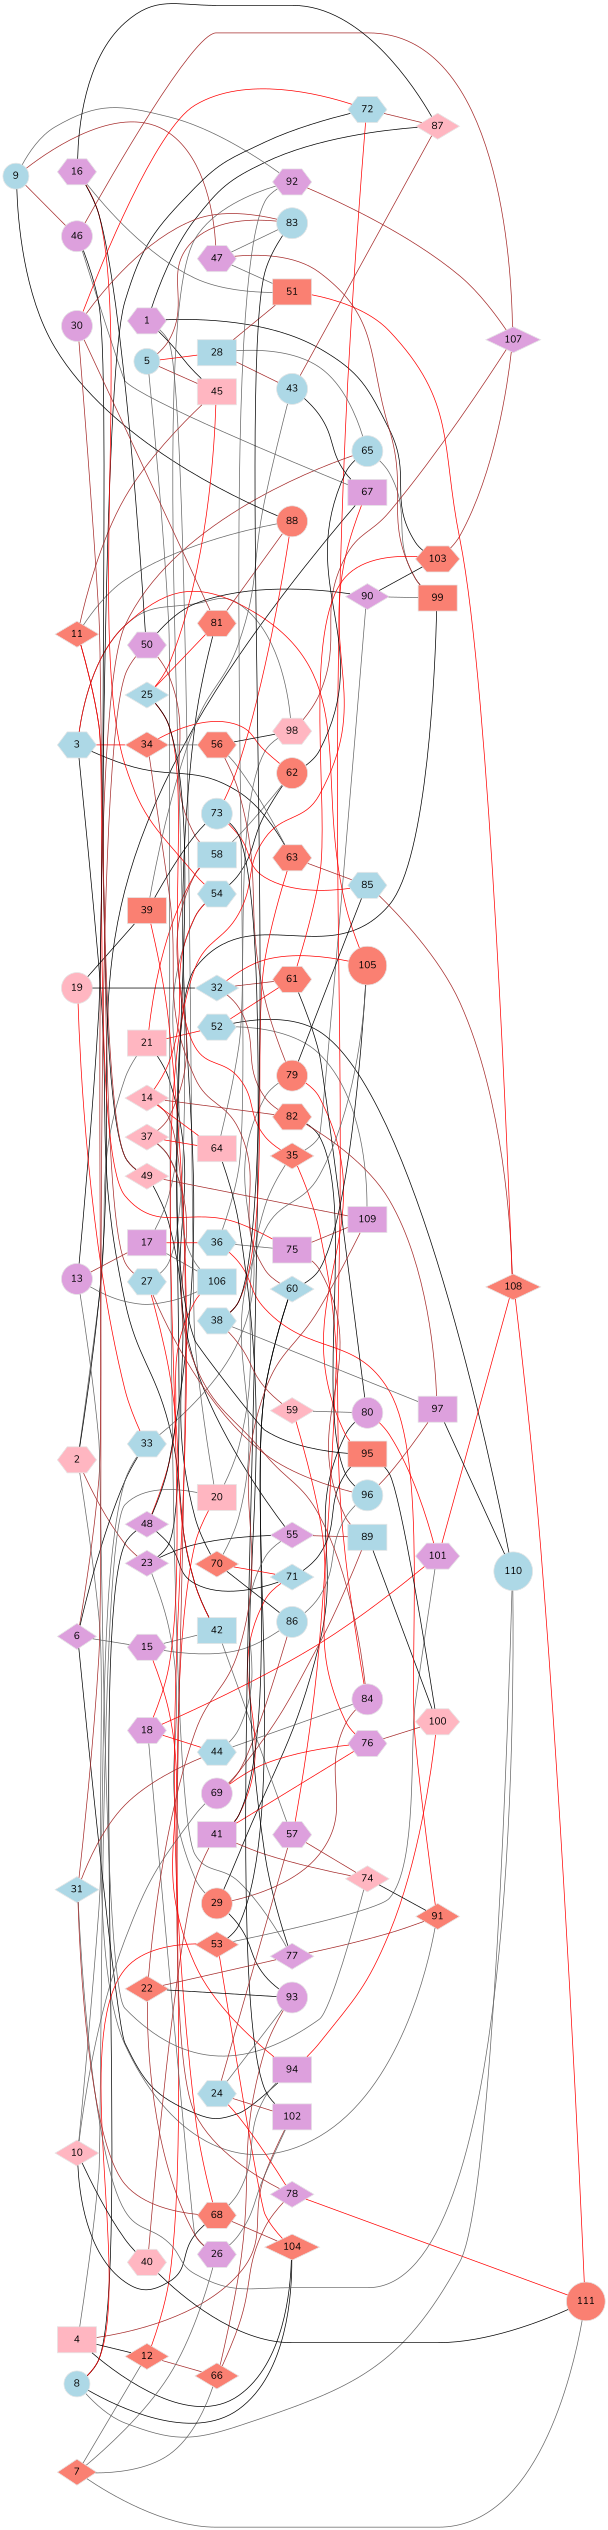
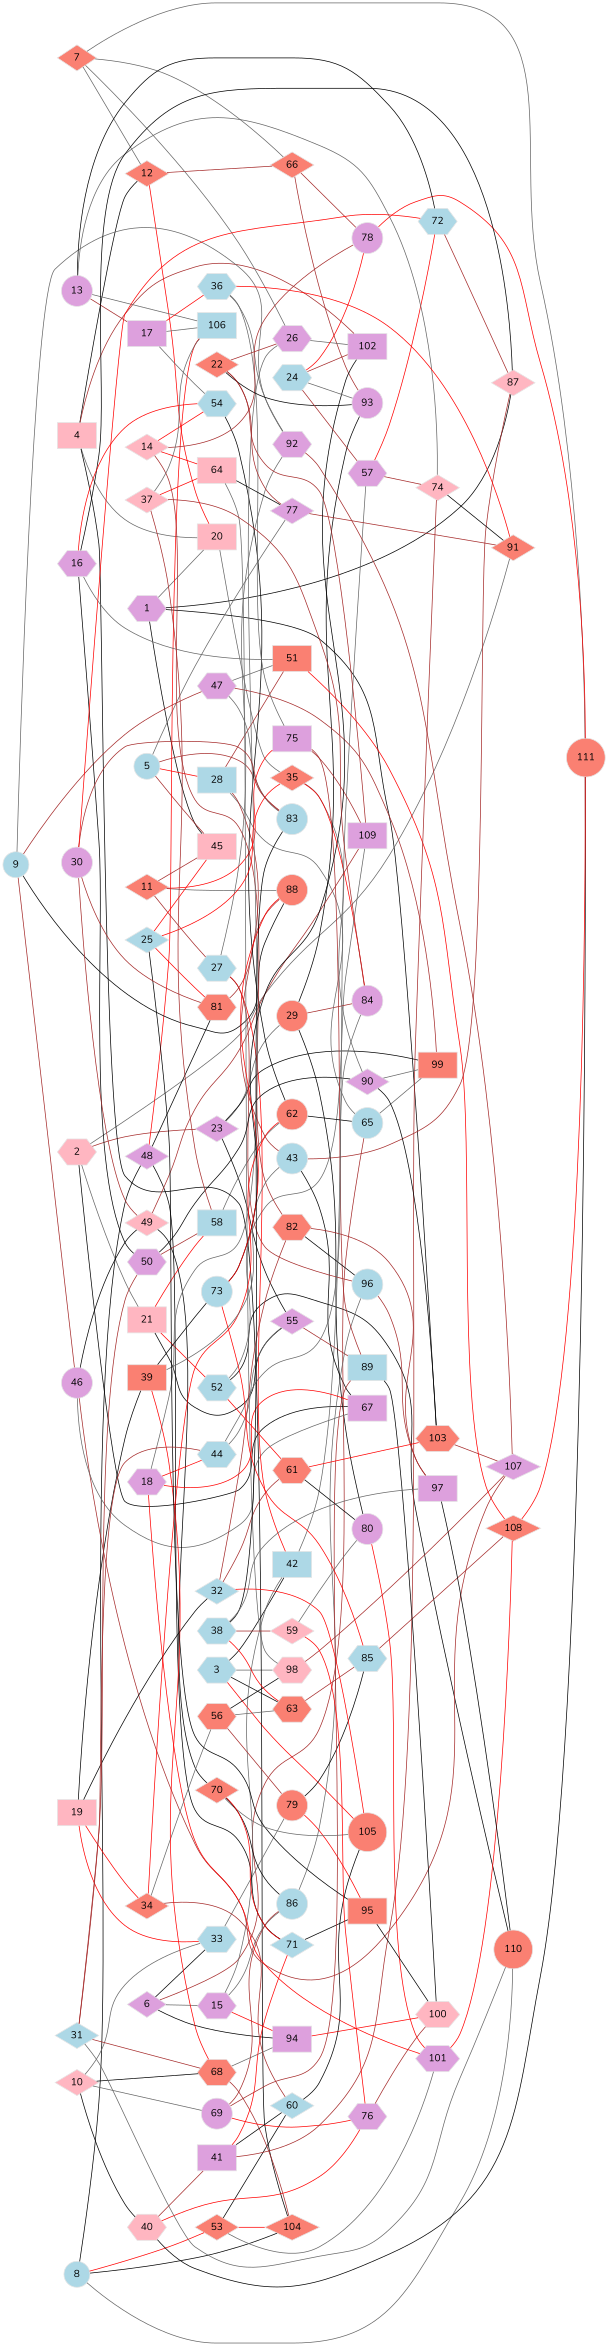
(111, 745) -> (110, 1863)
(77, 988) -> (77, 1813)
(513, 1571) -> (513, 1949)
(295, 1787) -> (272, 2196)
(292, 2194) -> (367, 238)
